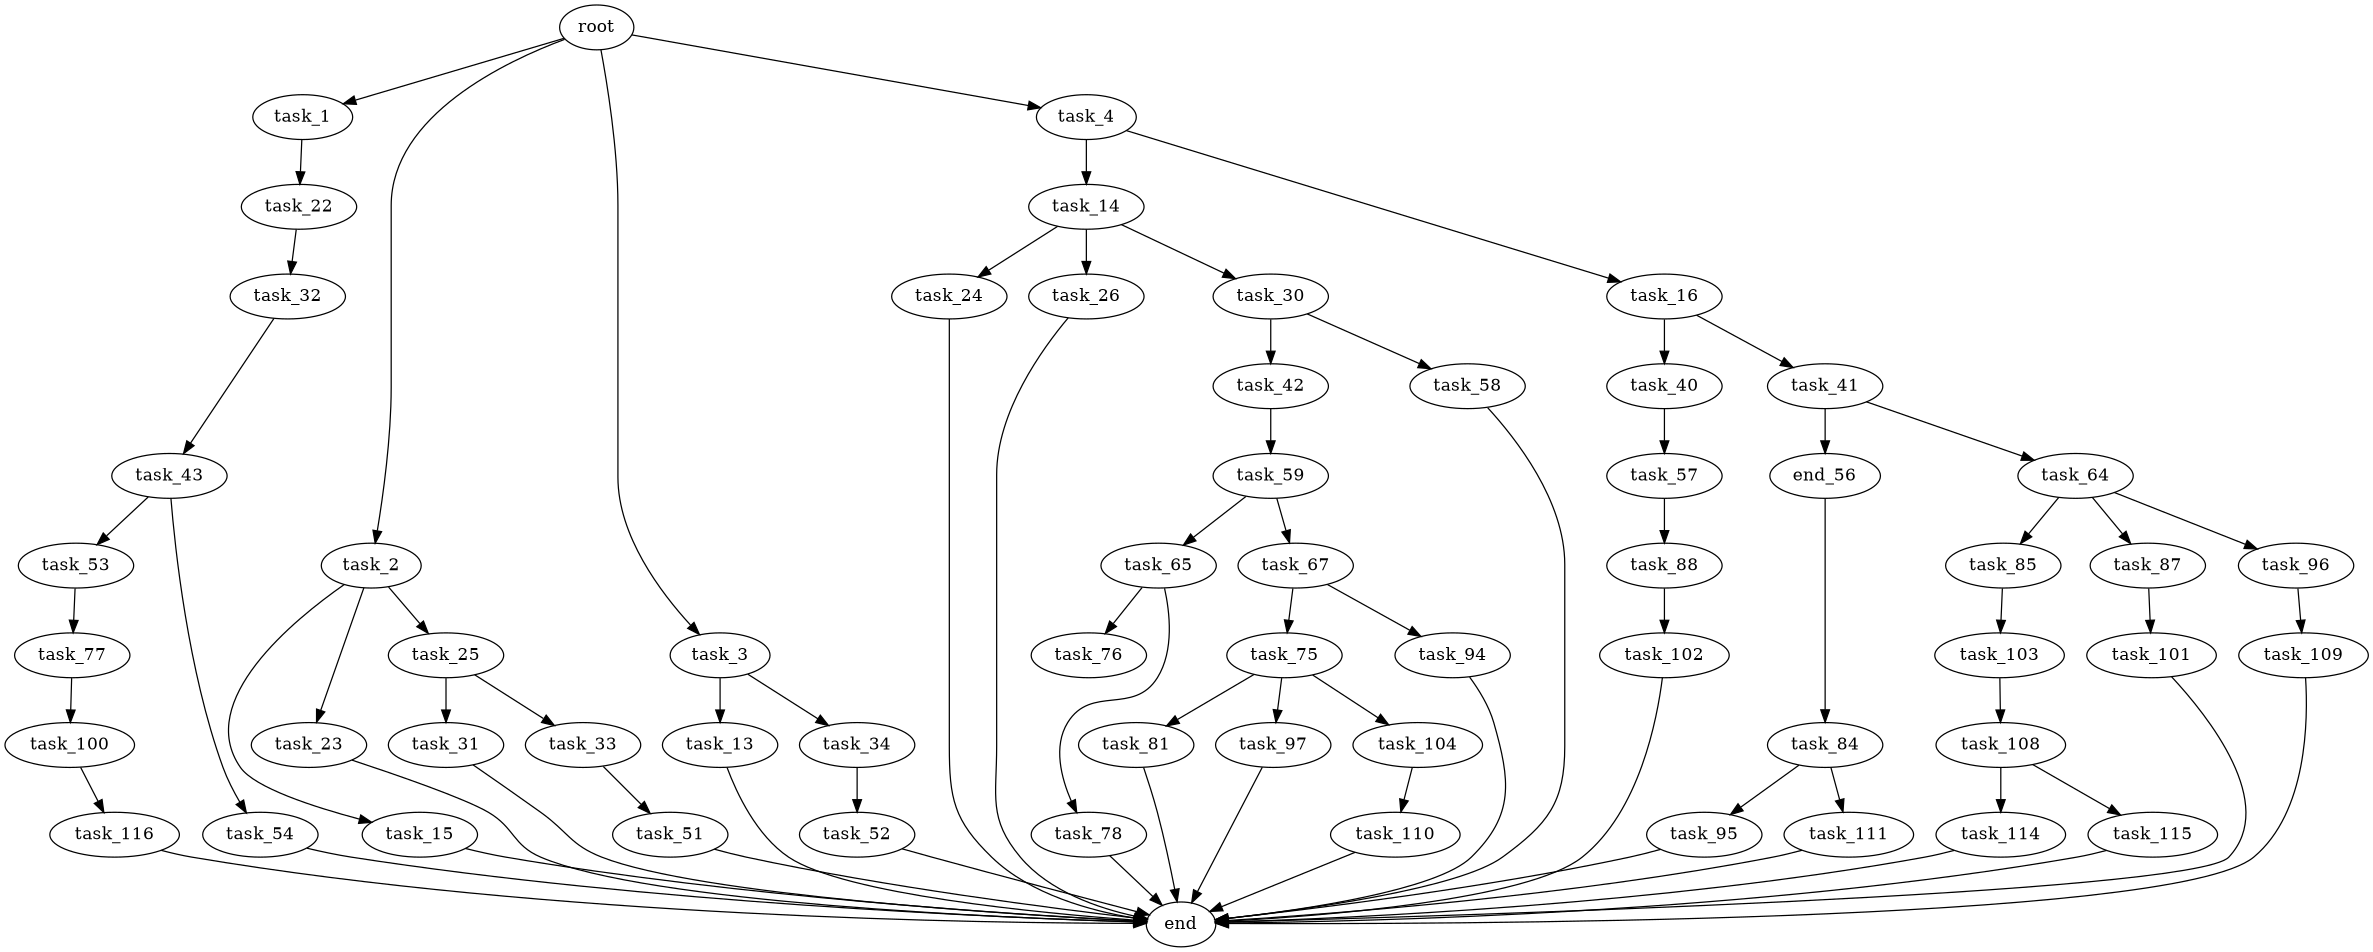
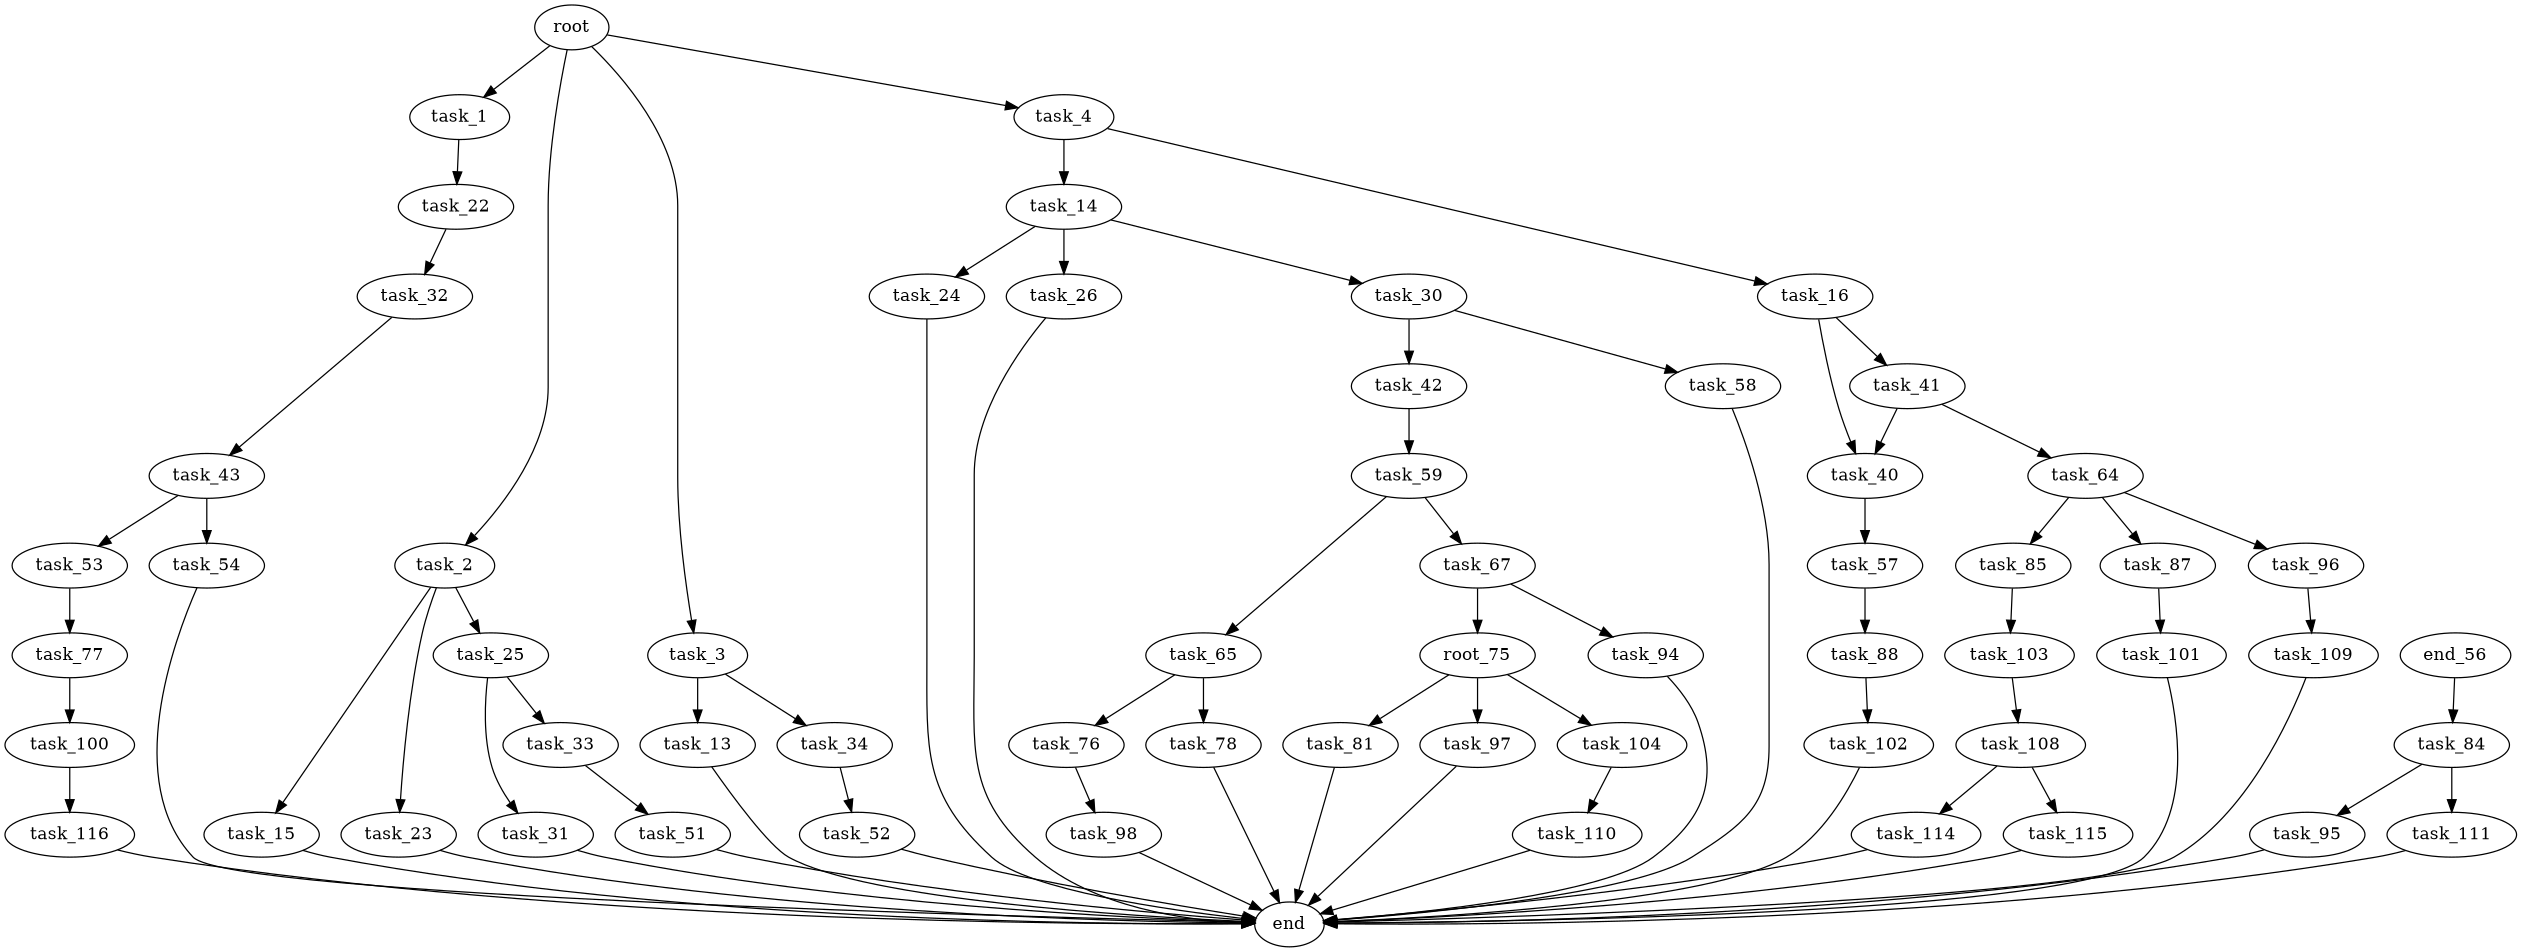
(1825, 425) -> (1889, 426)
(1284, 655) -> (1478, 655)
none -> (1104, 835)
